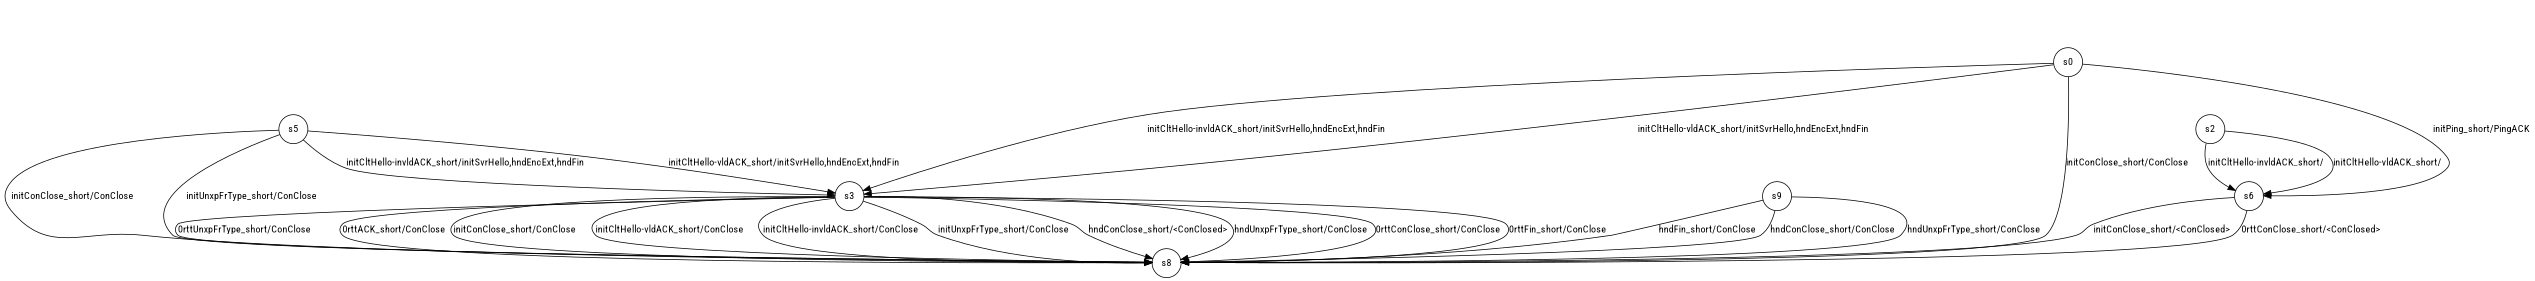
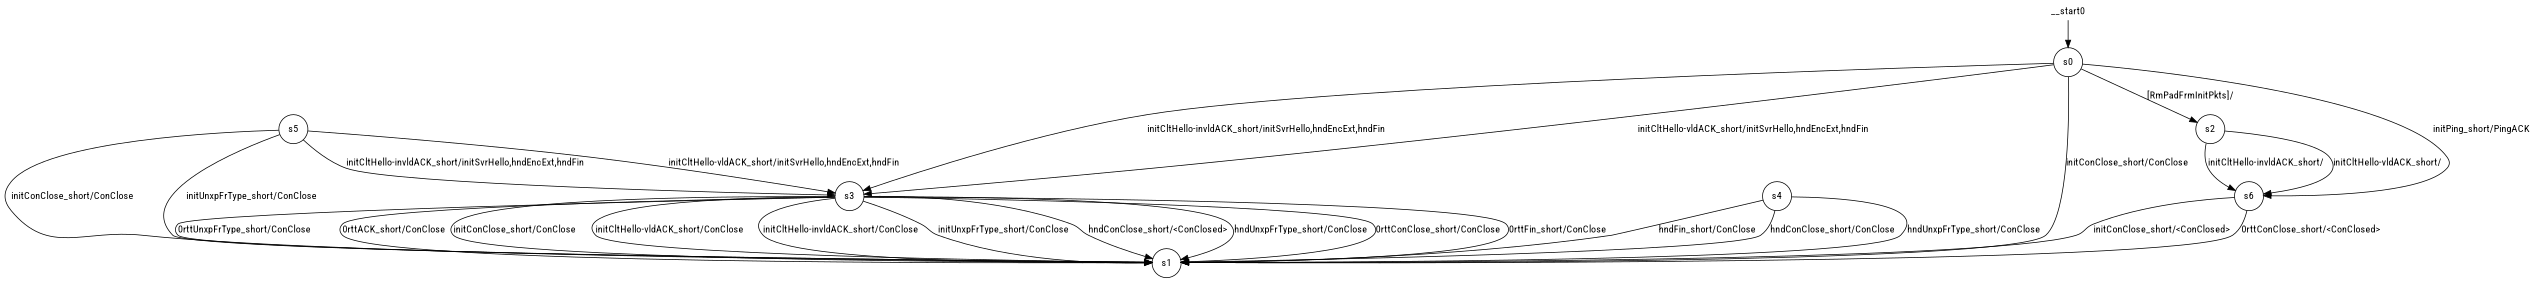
none -> (2068, 12)
none -> (2136, 94)
(1777, 196) -> (1777, 196)
(1167, 263) -> (1167, 263)
